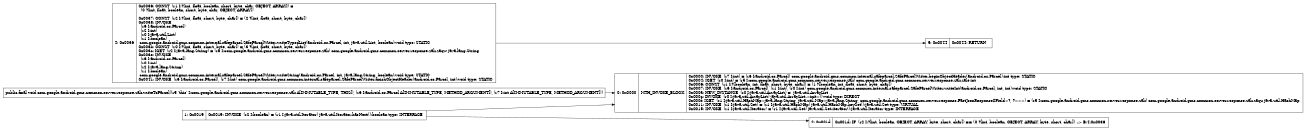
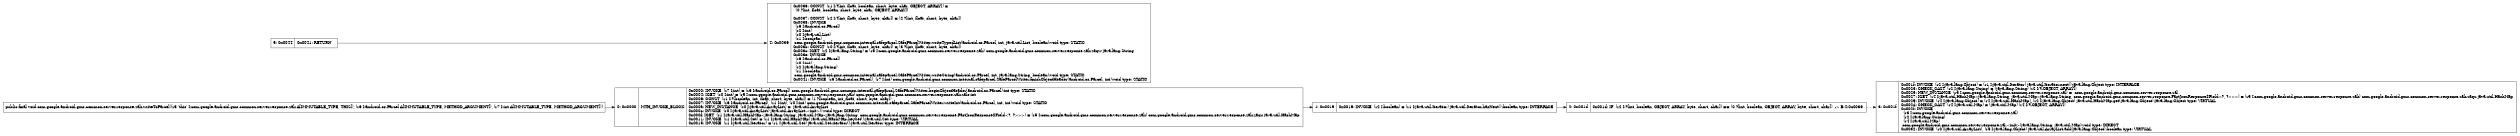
(709, 43) -> (551, 43)
(971, 43) -> (316, 43)
none -> (2196, 107)
(519, 108) -> (1306, 107)
